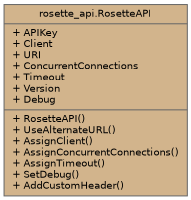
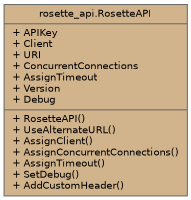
(38, 77) -> (55, 77)
